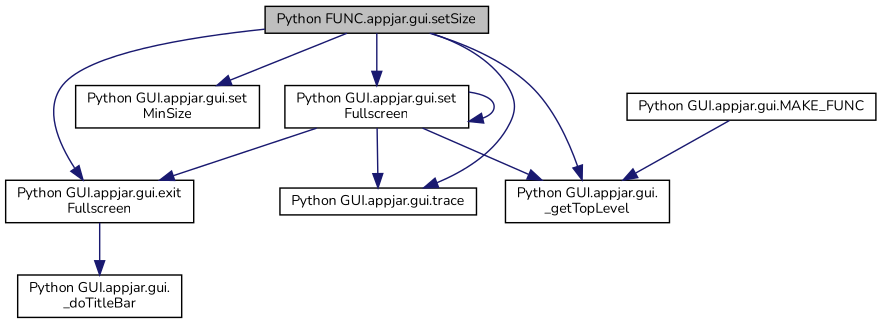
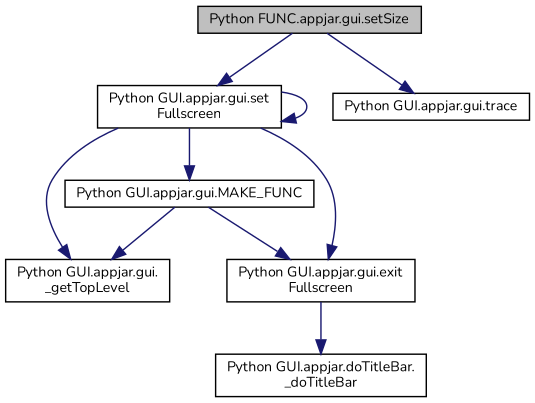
(116, 56) -> (243, 229)
(523, 79) -> none
(168, 107) -> none
(377, 151) -> (189, 147)
(100, 296) -> (321, 375)
